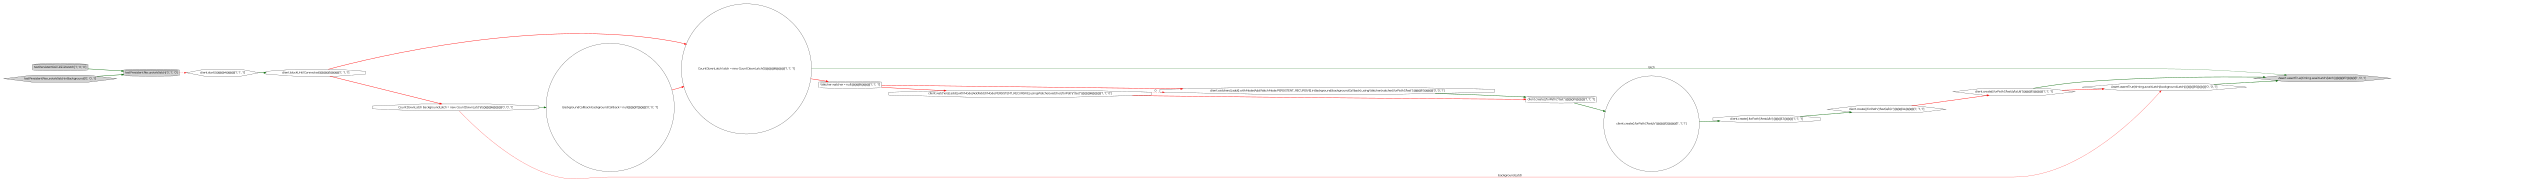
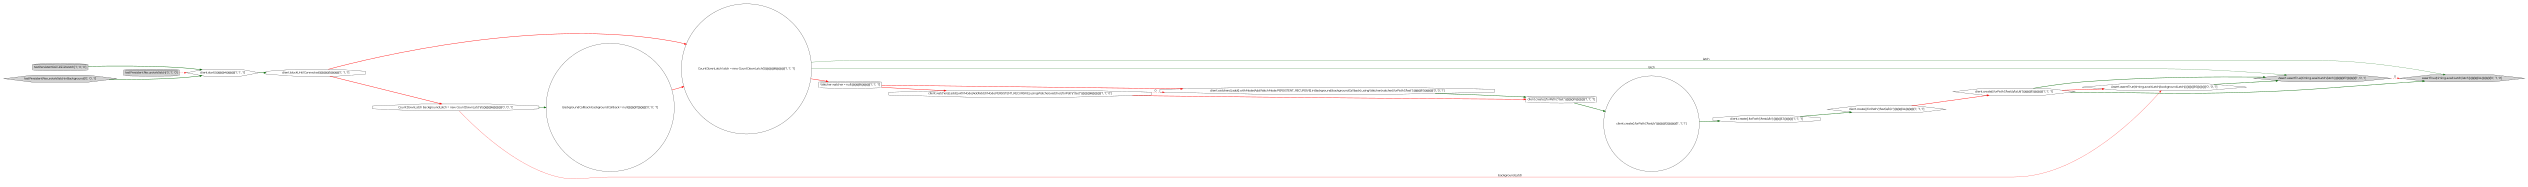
(105, 70) -> (144, 66)
(109, 75) -> (155, 79)
none -> (2462, 78)
